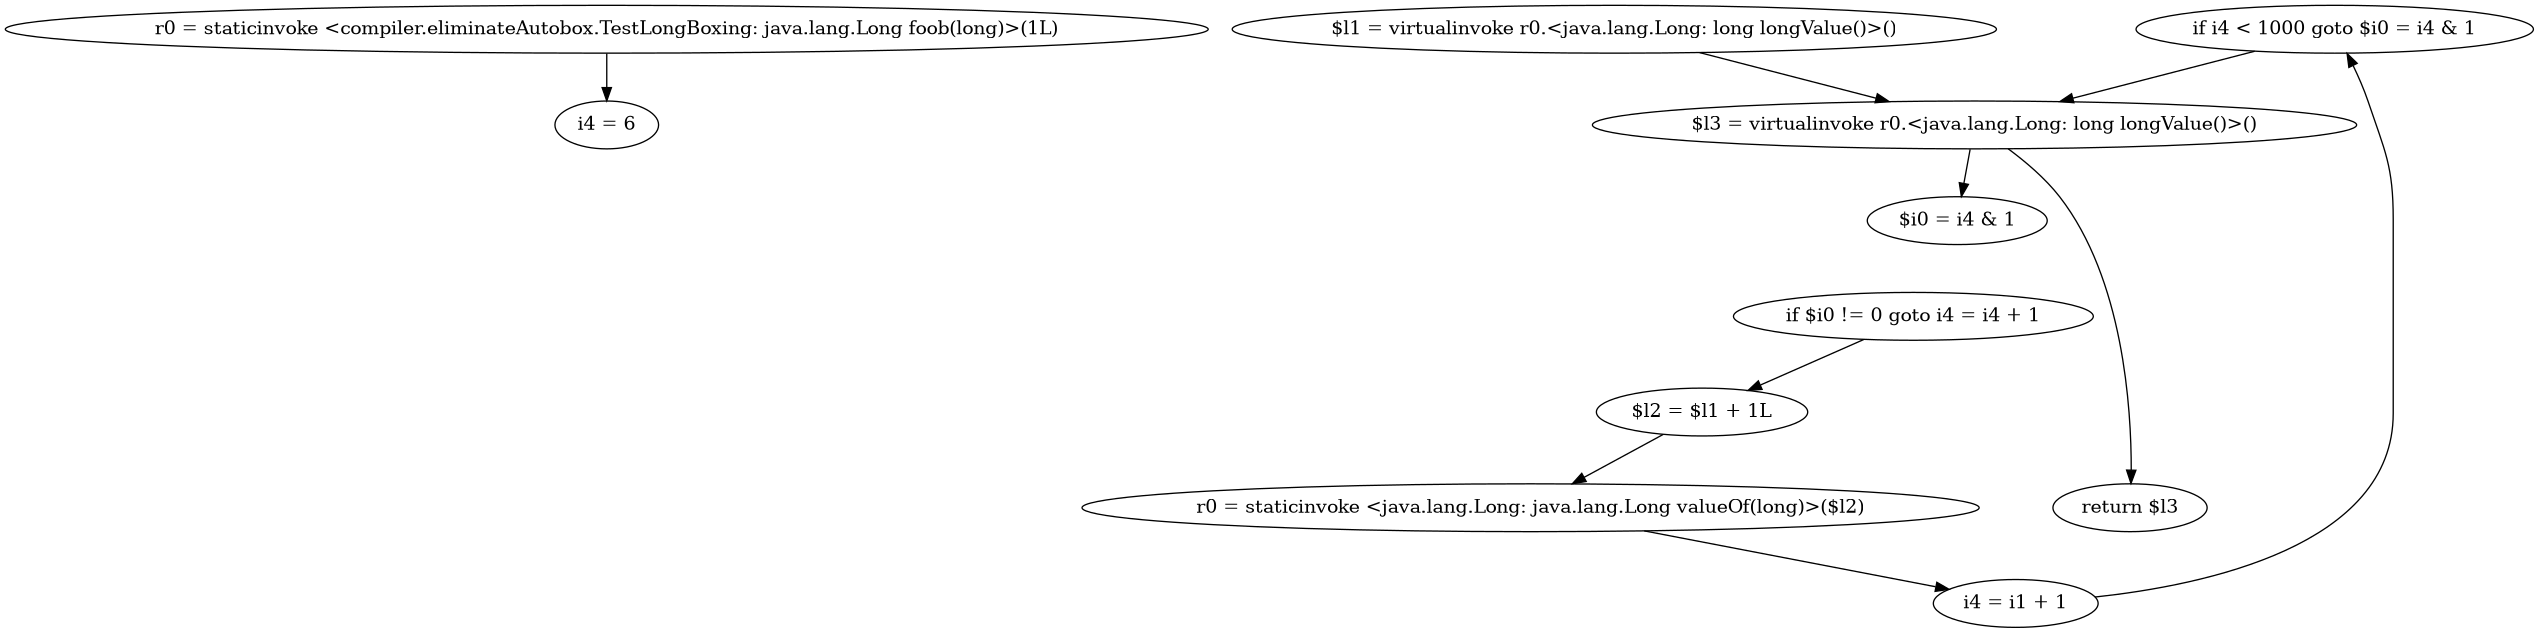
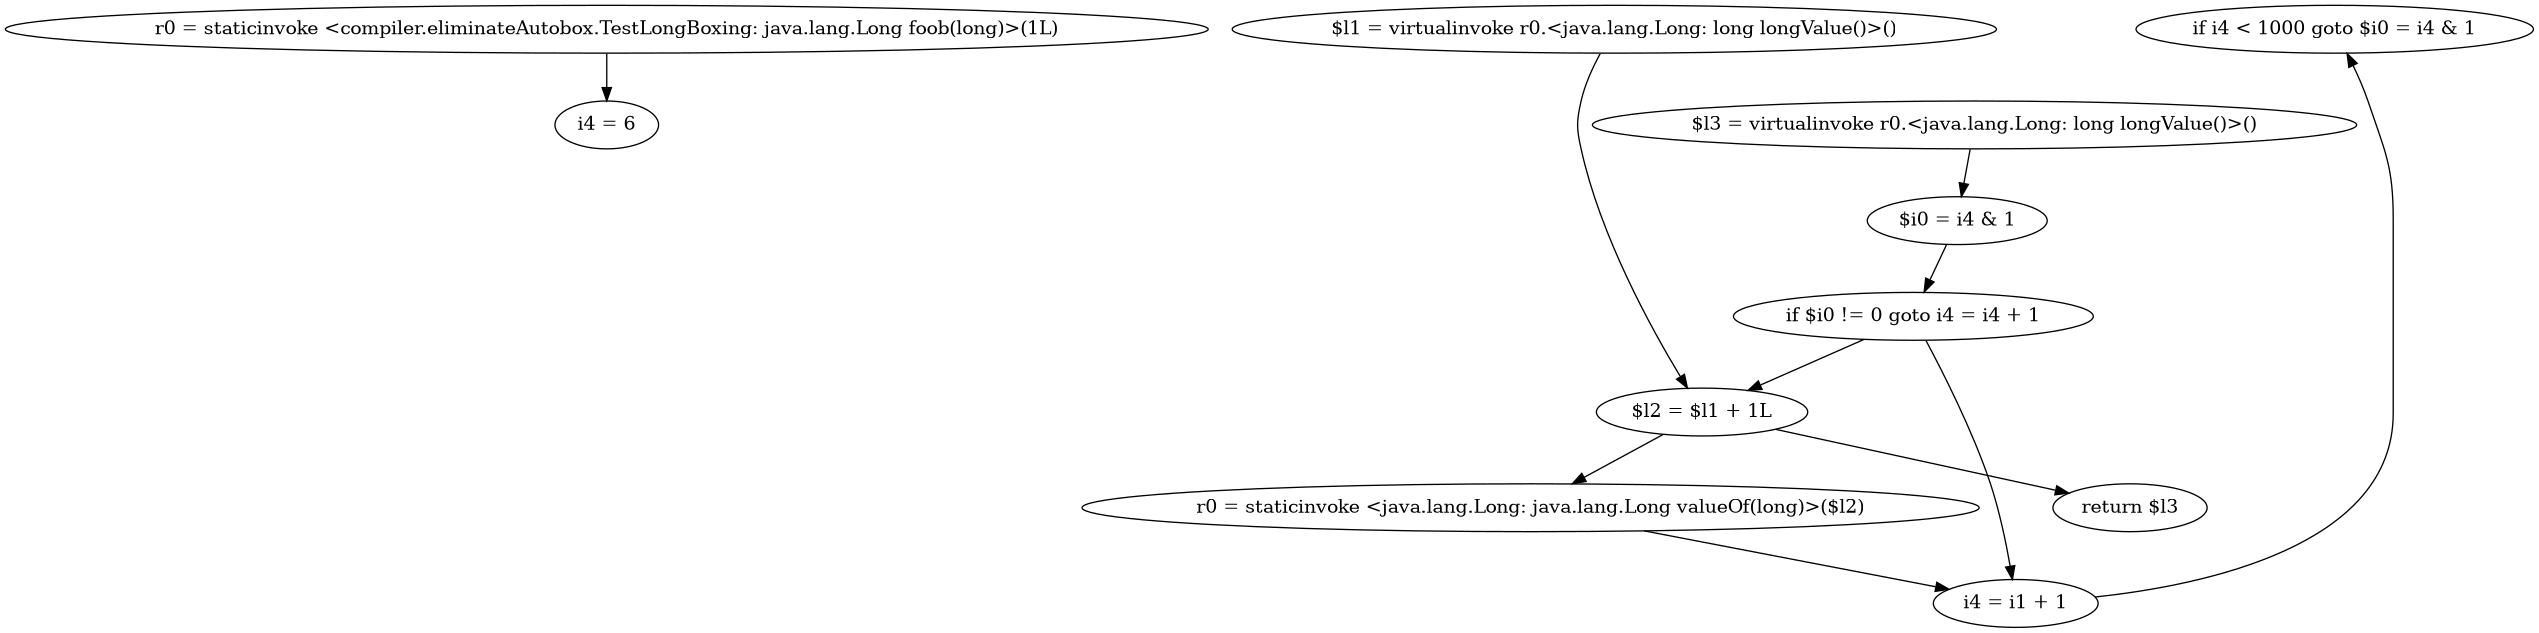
(1788, 75) -> (1603, 220)
(2164, 75) -> none
none -> (1938, 262)
(2107, 294) -> (1916, 460)
none -> (1978, 450)
